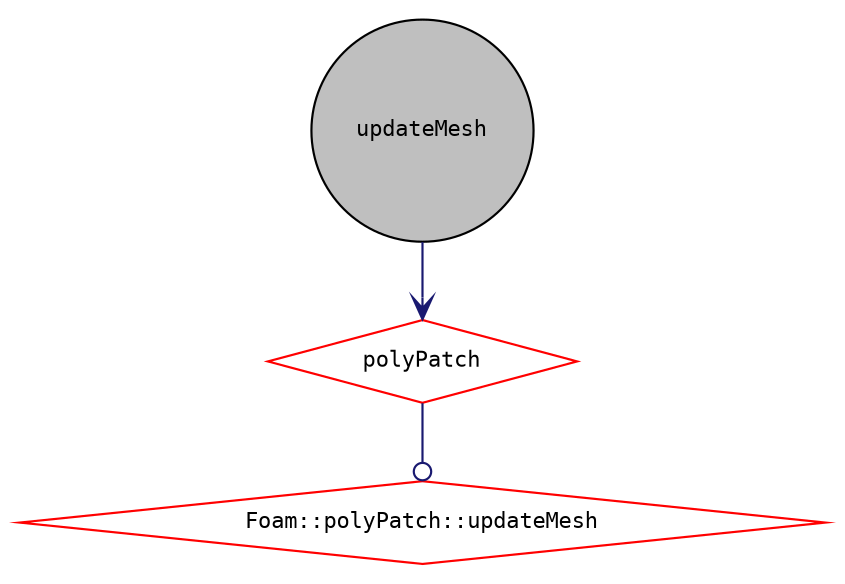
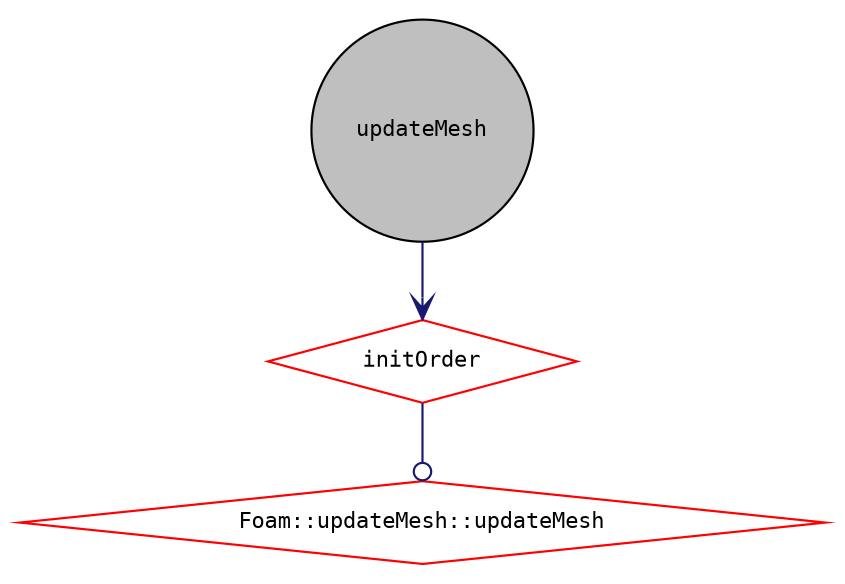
(422, 361) -> (422, 361)
(422, 523) -> (422, 523)
